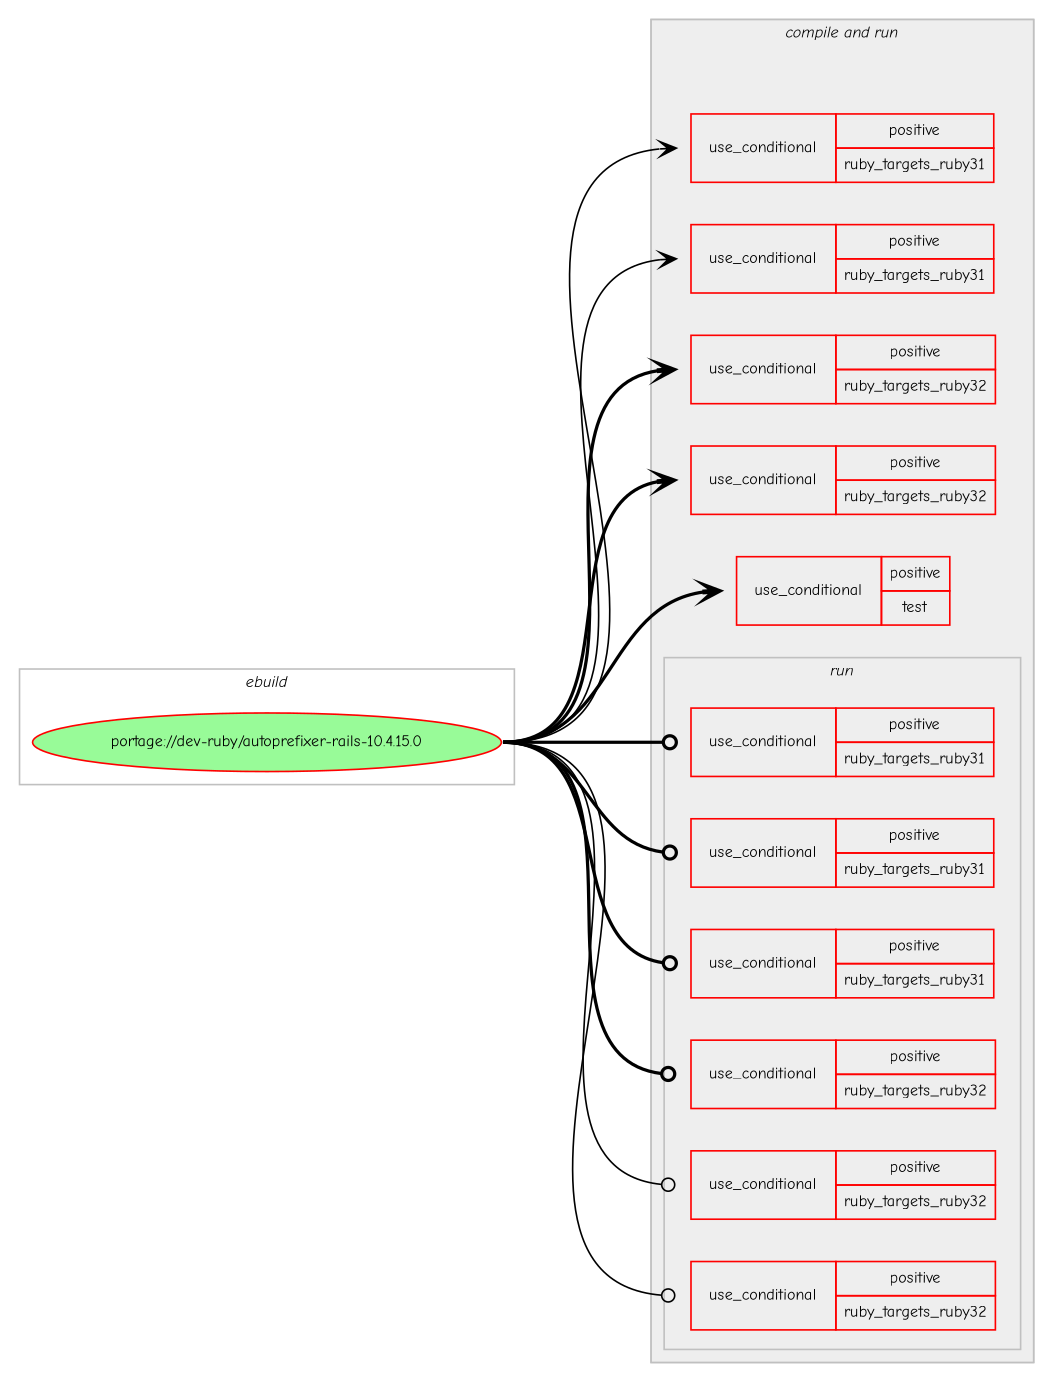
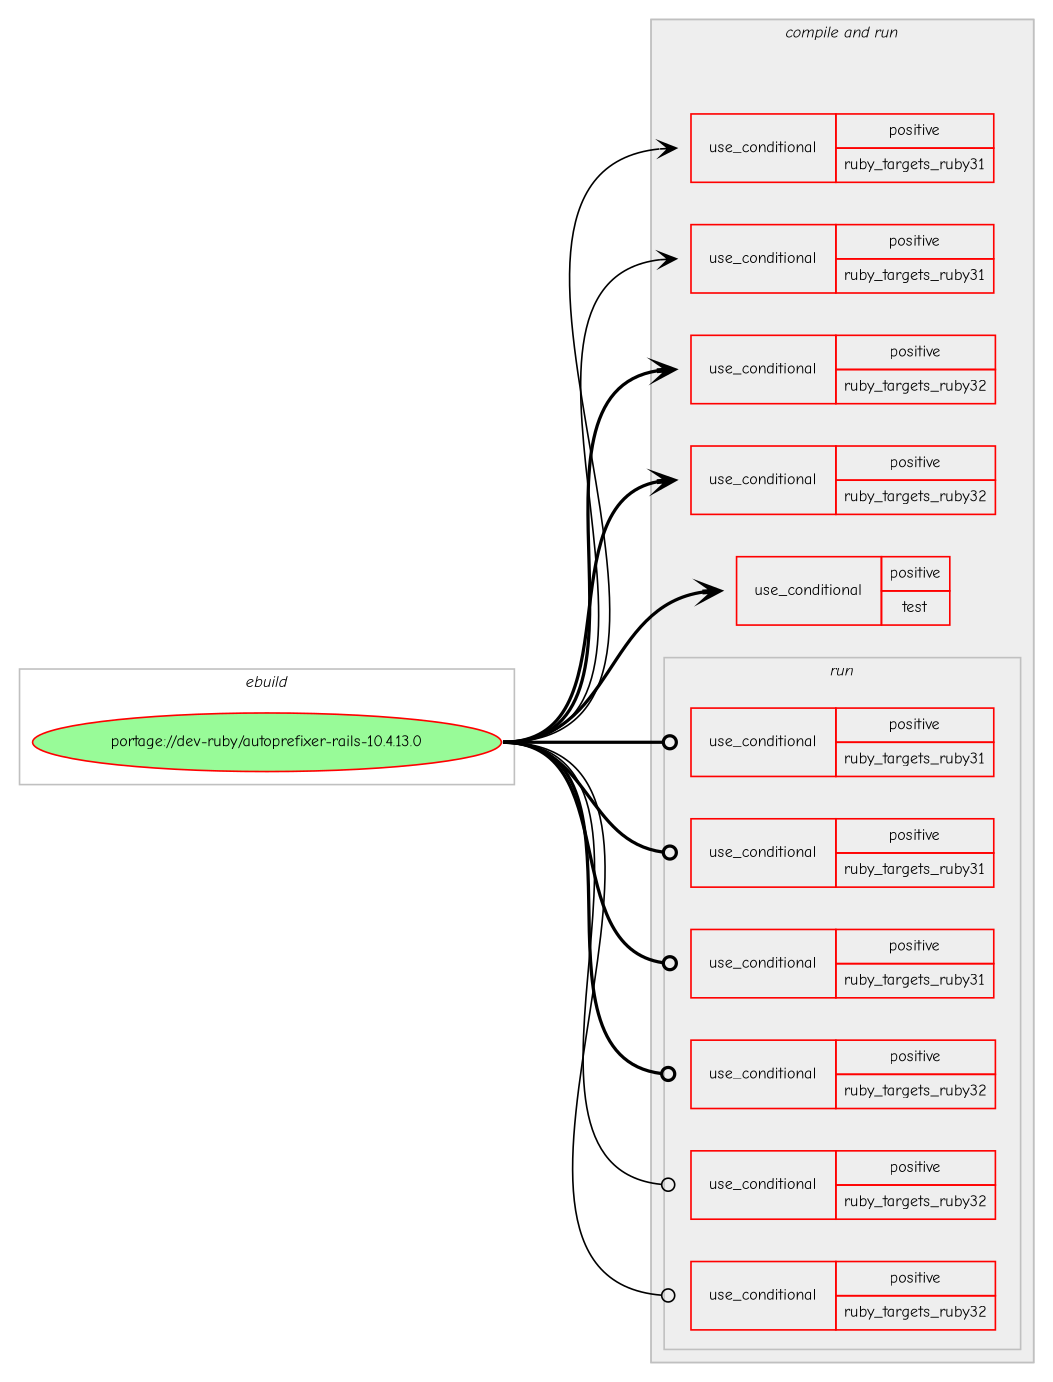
(267, 742) -> (267, 742)
